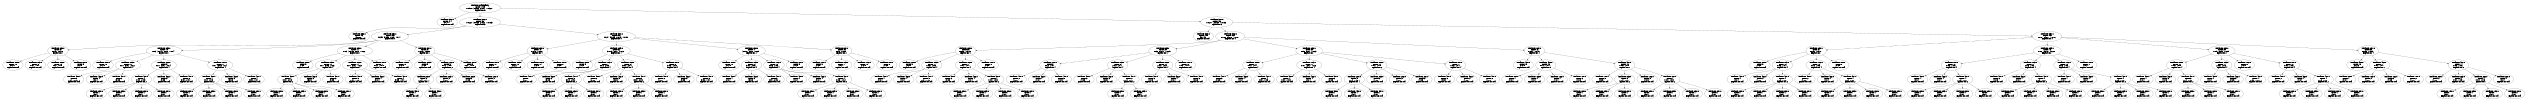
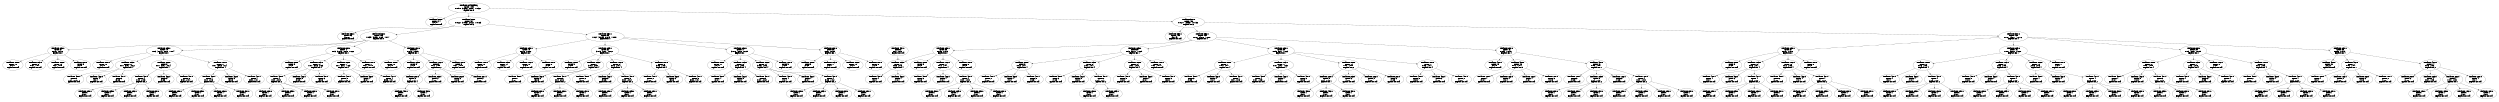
(929, 72) -> (898, 57)
